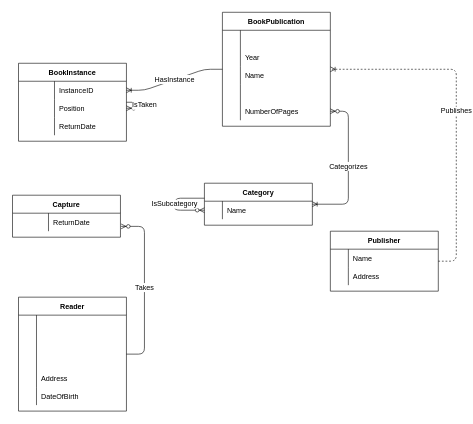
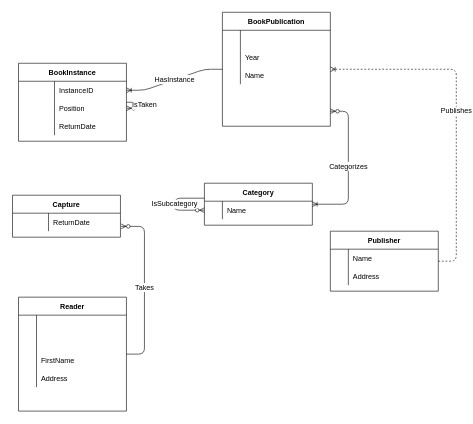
(285, 111) -> none
none -> (81, 360)
(81, 396) -> none
